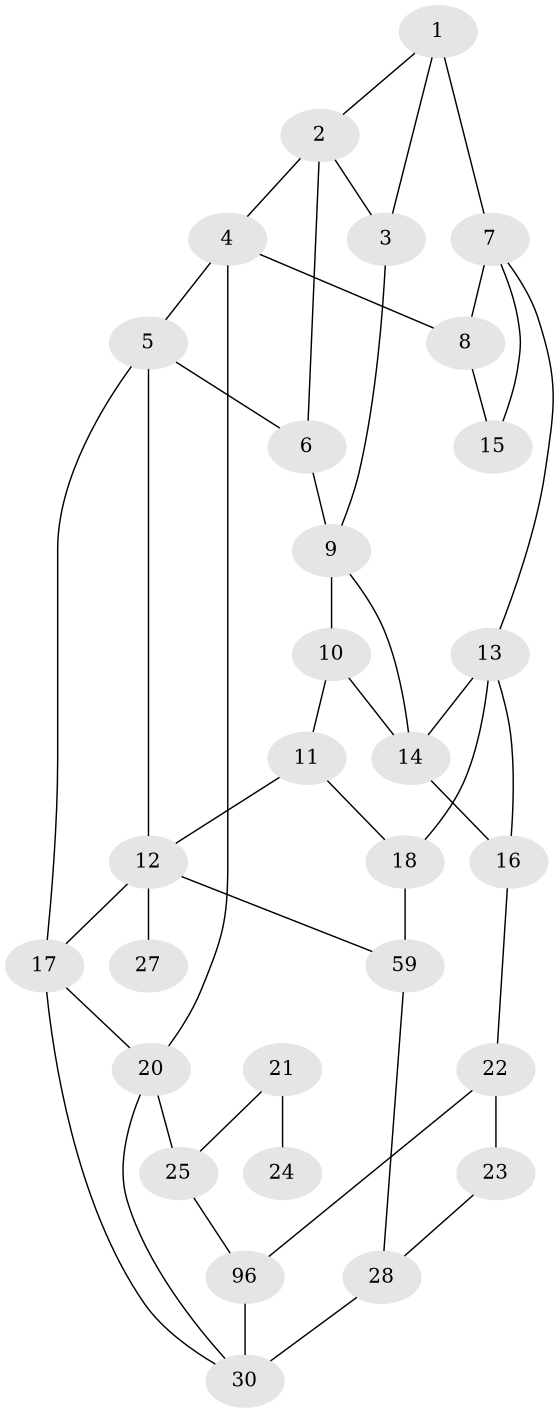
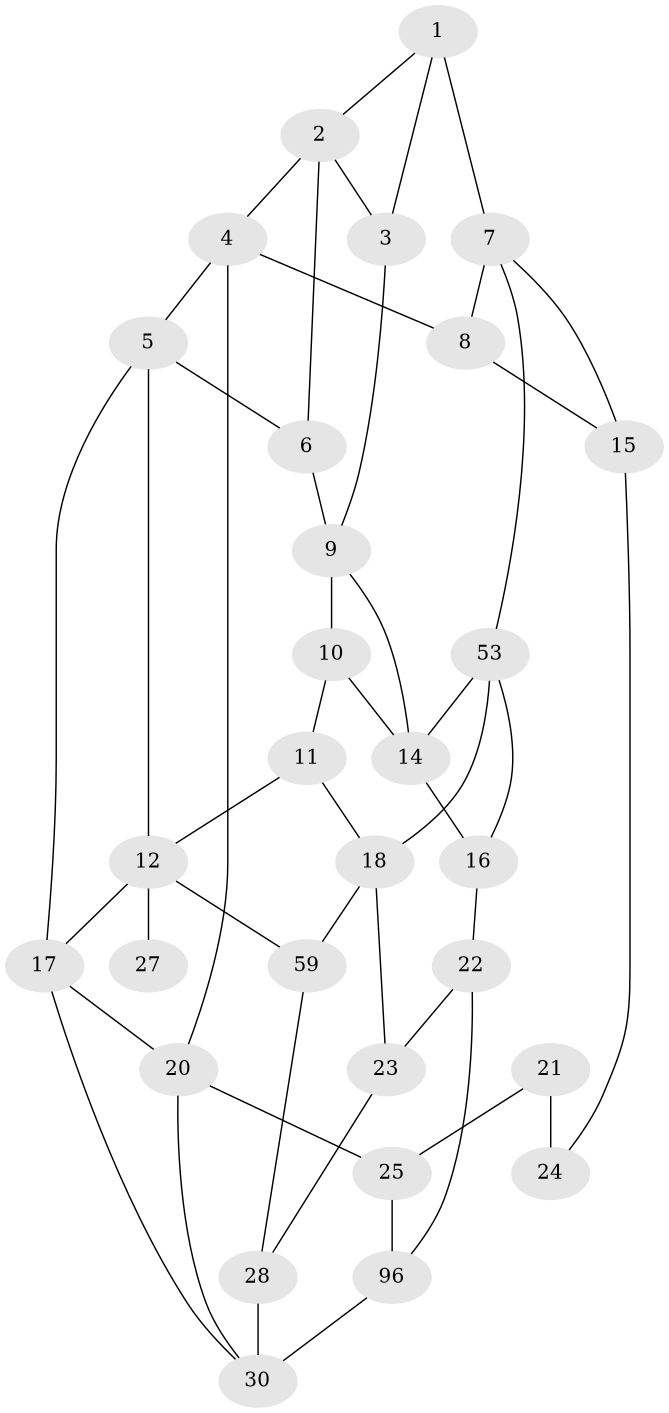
(490, 655) -> (490, 655)
none -> (630, 818)
none -> (381, 966)
